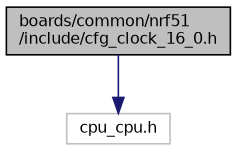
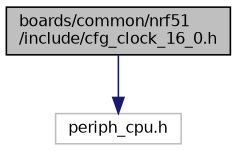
(118, 129) -> (118, 129)
